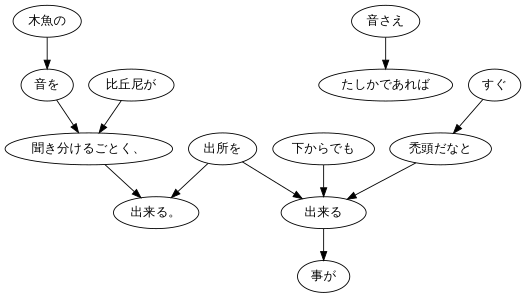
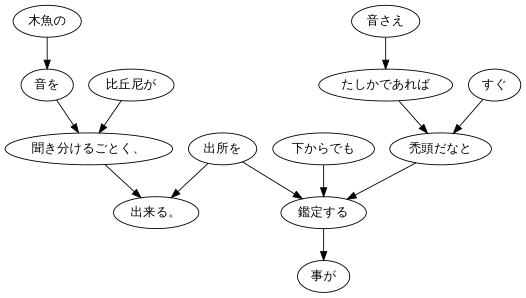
none -> (410, 114)
(324, 213) -> (324, 213)
